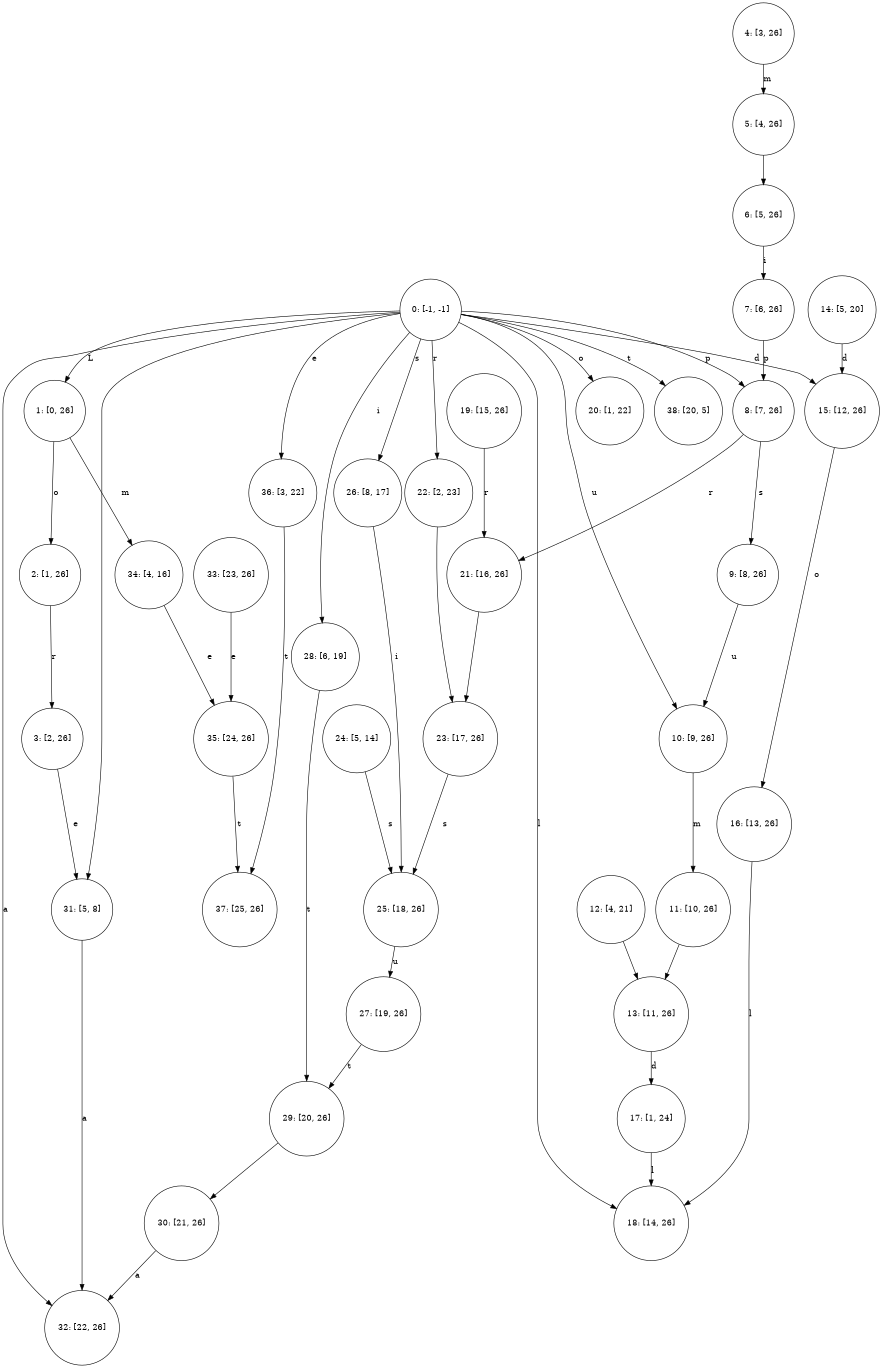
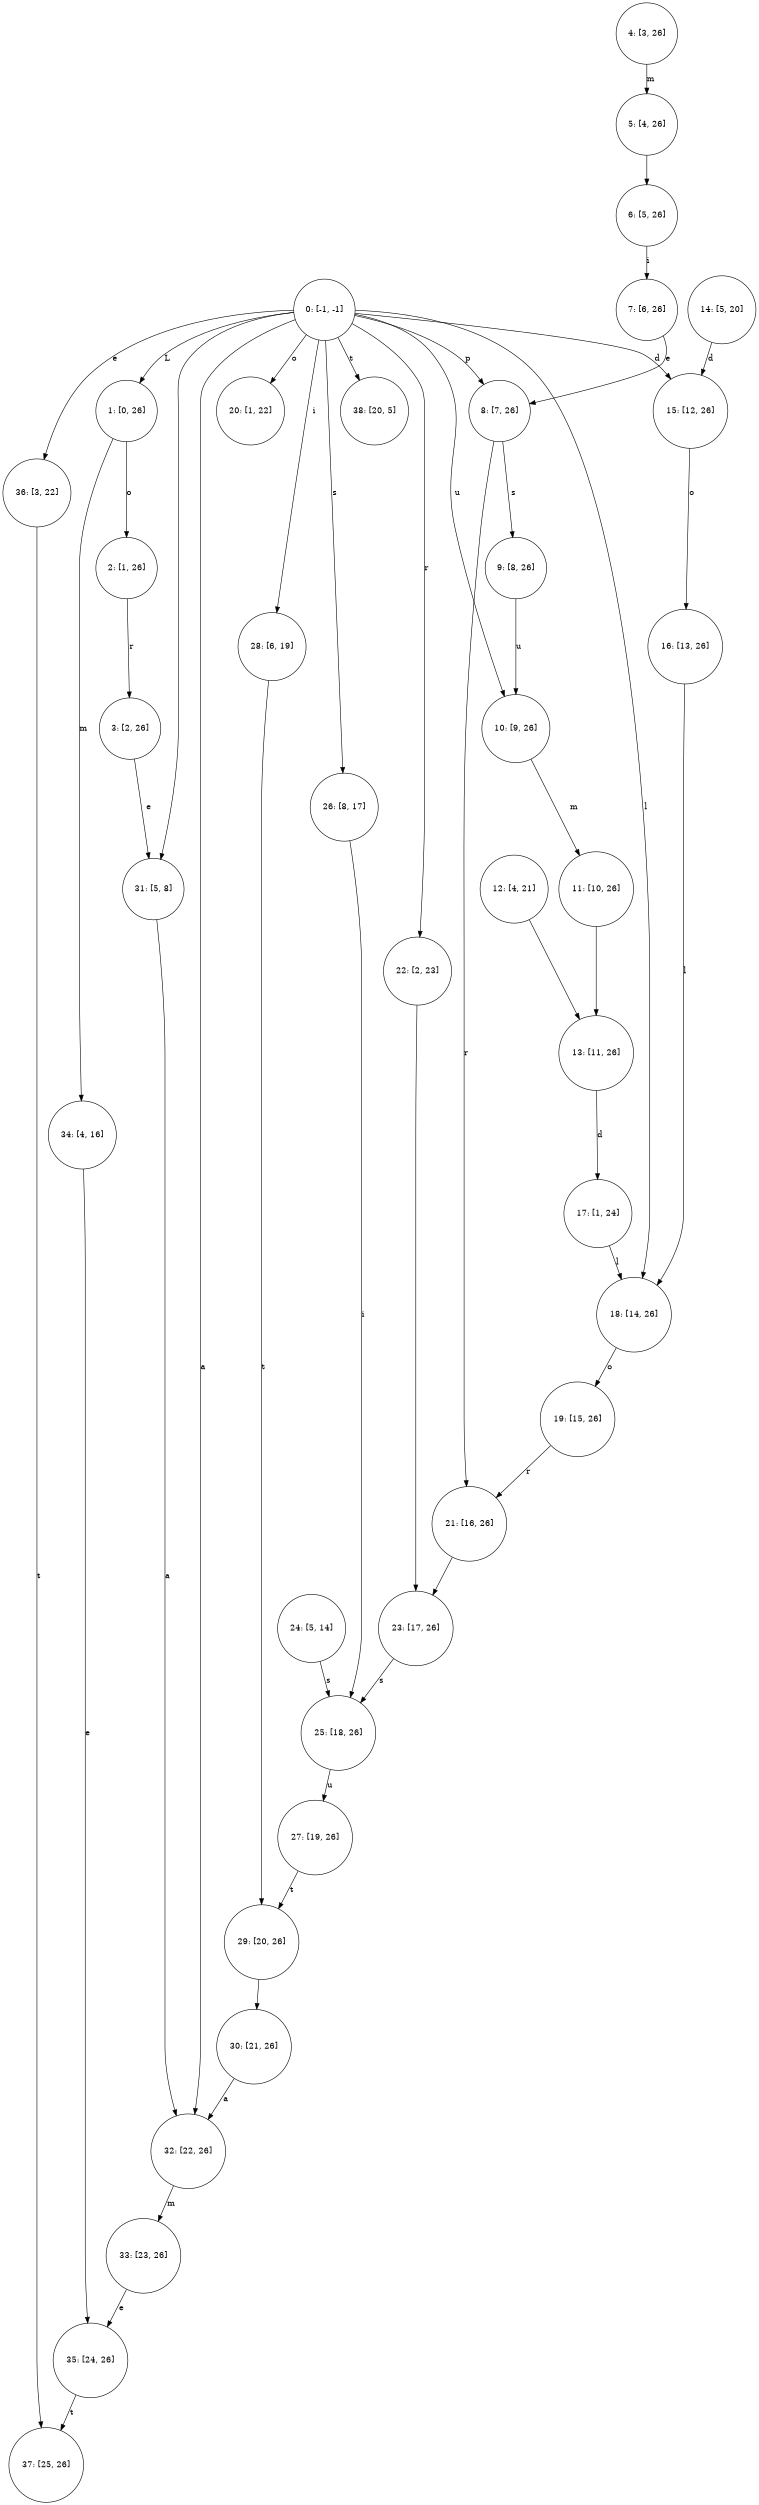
(766, 359) -> (668, 359)
none -> (607, 1364)
none -> (167, 2201)
